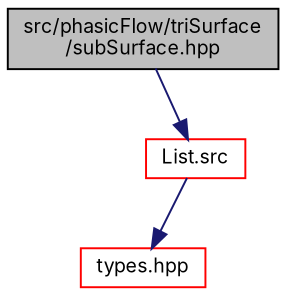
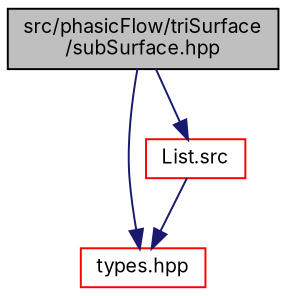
none -> (129, 149)
